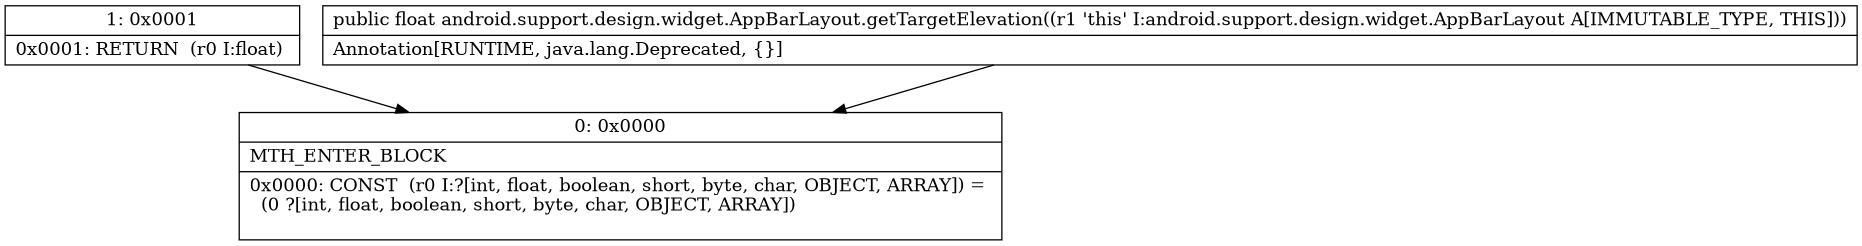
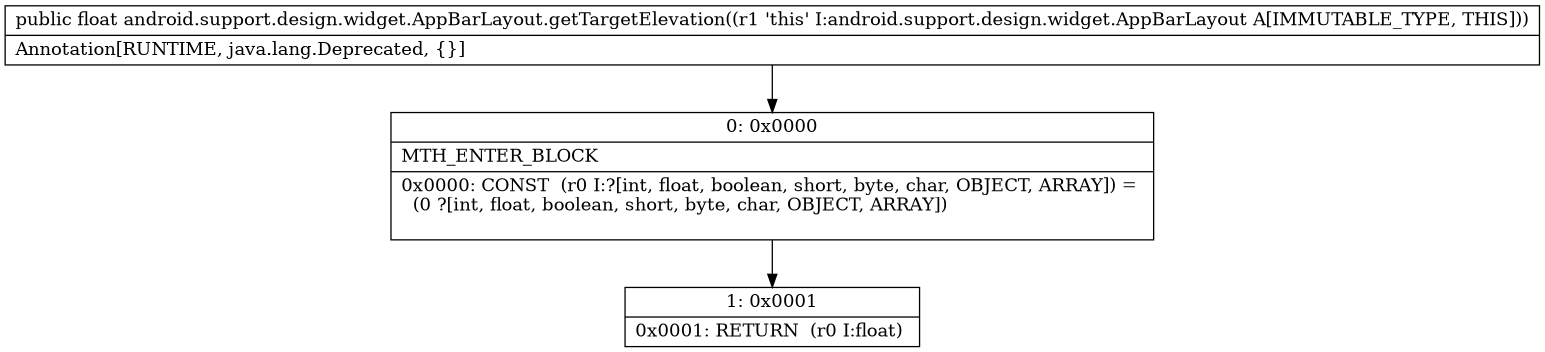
(322, 87) -> (772, 257)
